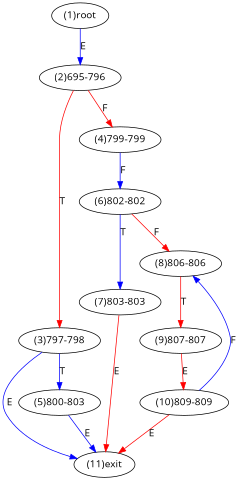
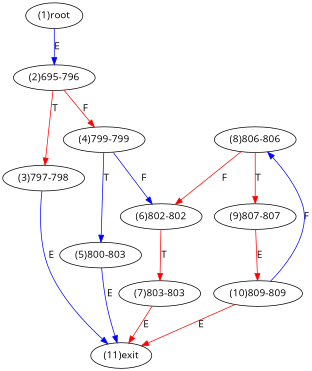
(148, 230) -> (211, 176)
(120, 248) -> (161, 251)
(60, 368) -> (102, 194)
